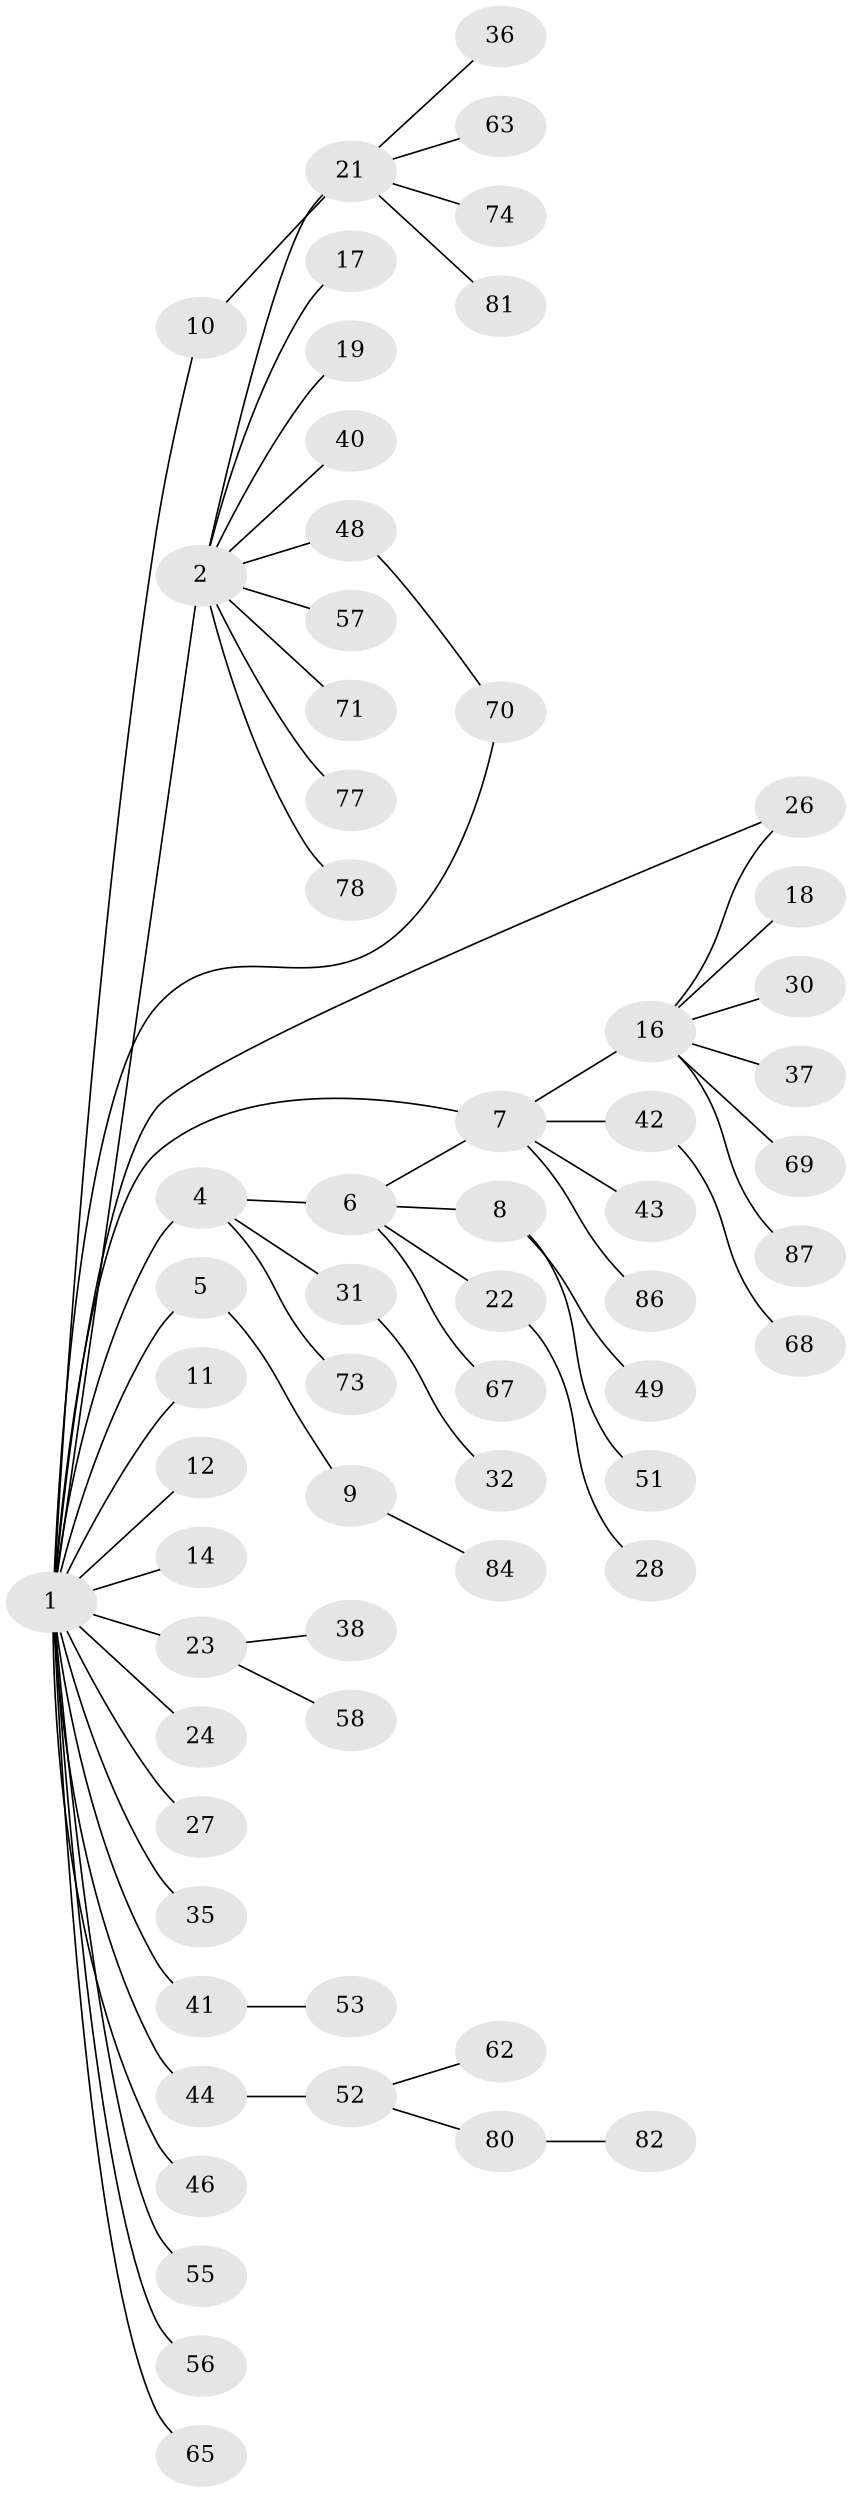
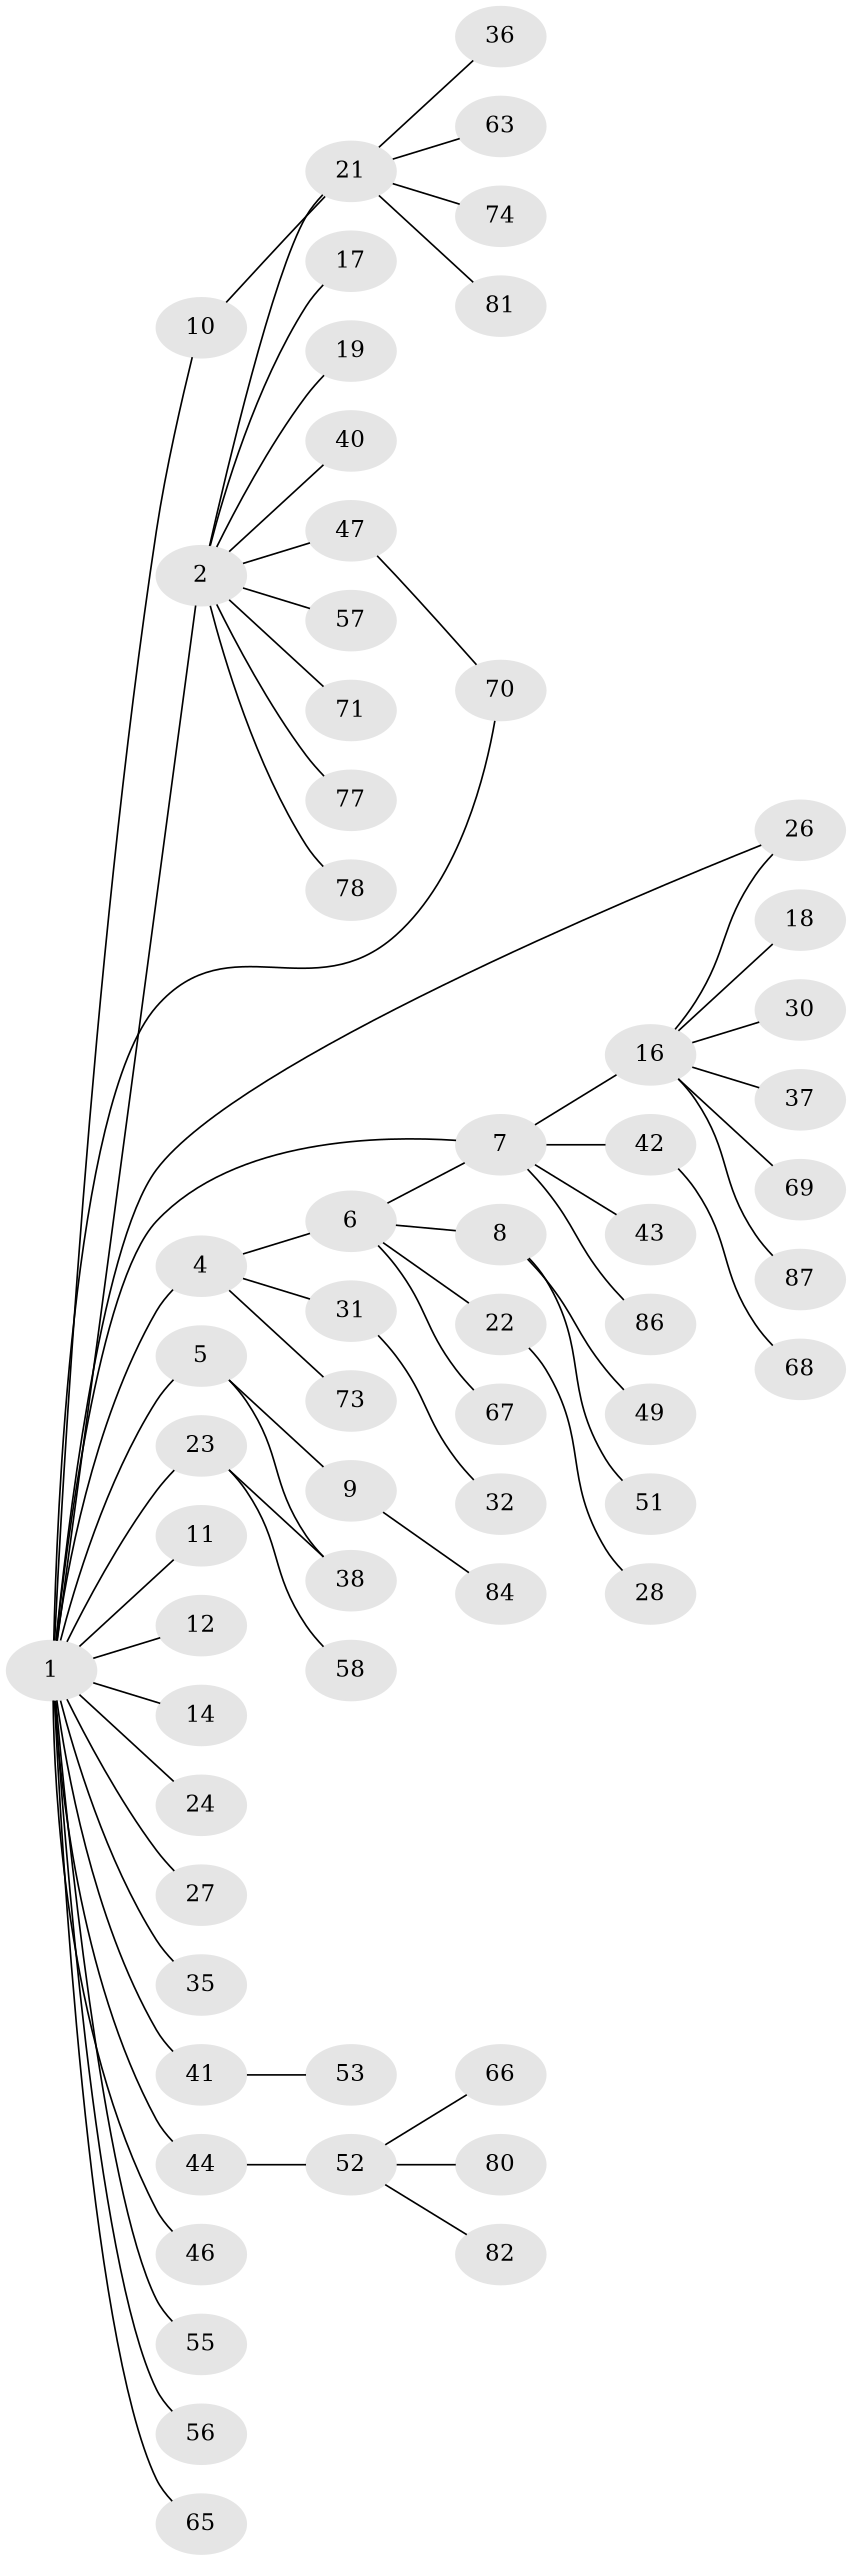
(351, 531) -> (351, 531)
none -> (276, 1468)
(501, 2052) -> (501, 2075)
(576, 2141) -> (426, 2210)
